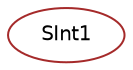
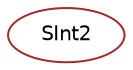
(66, 35) -> (66, 35)
